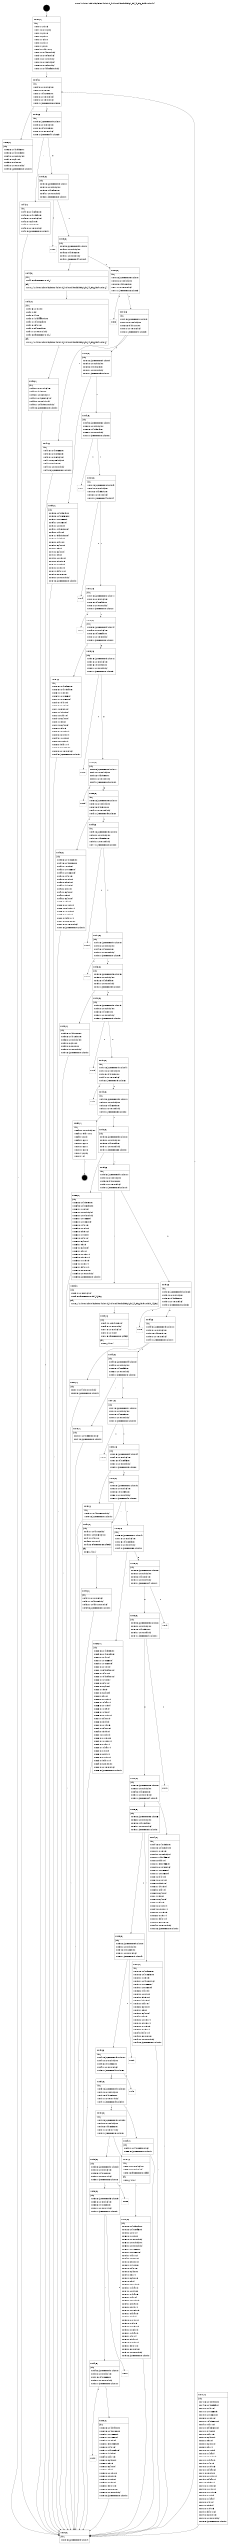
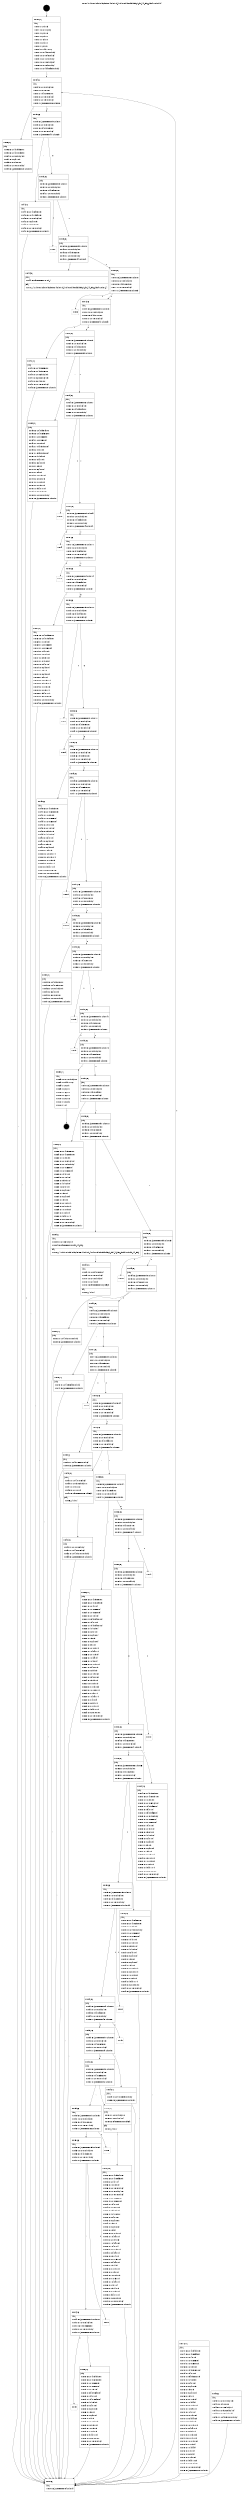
(66, 322) -> none
